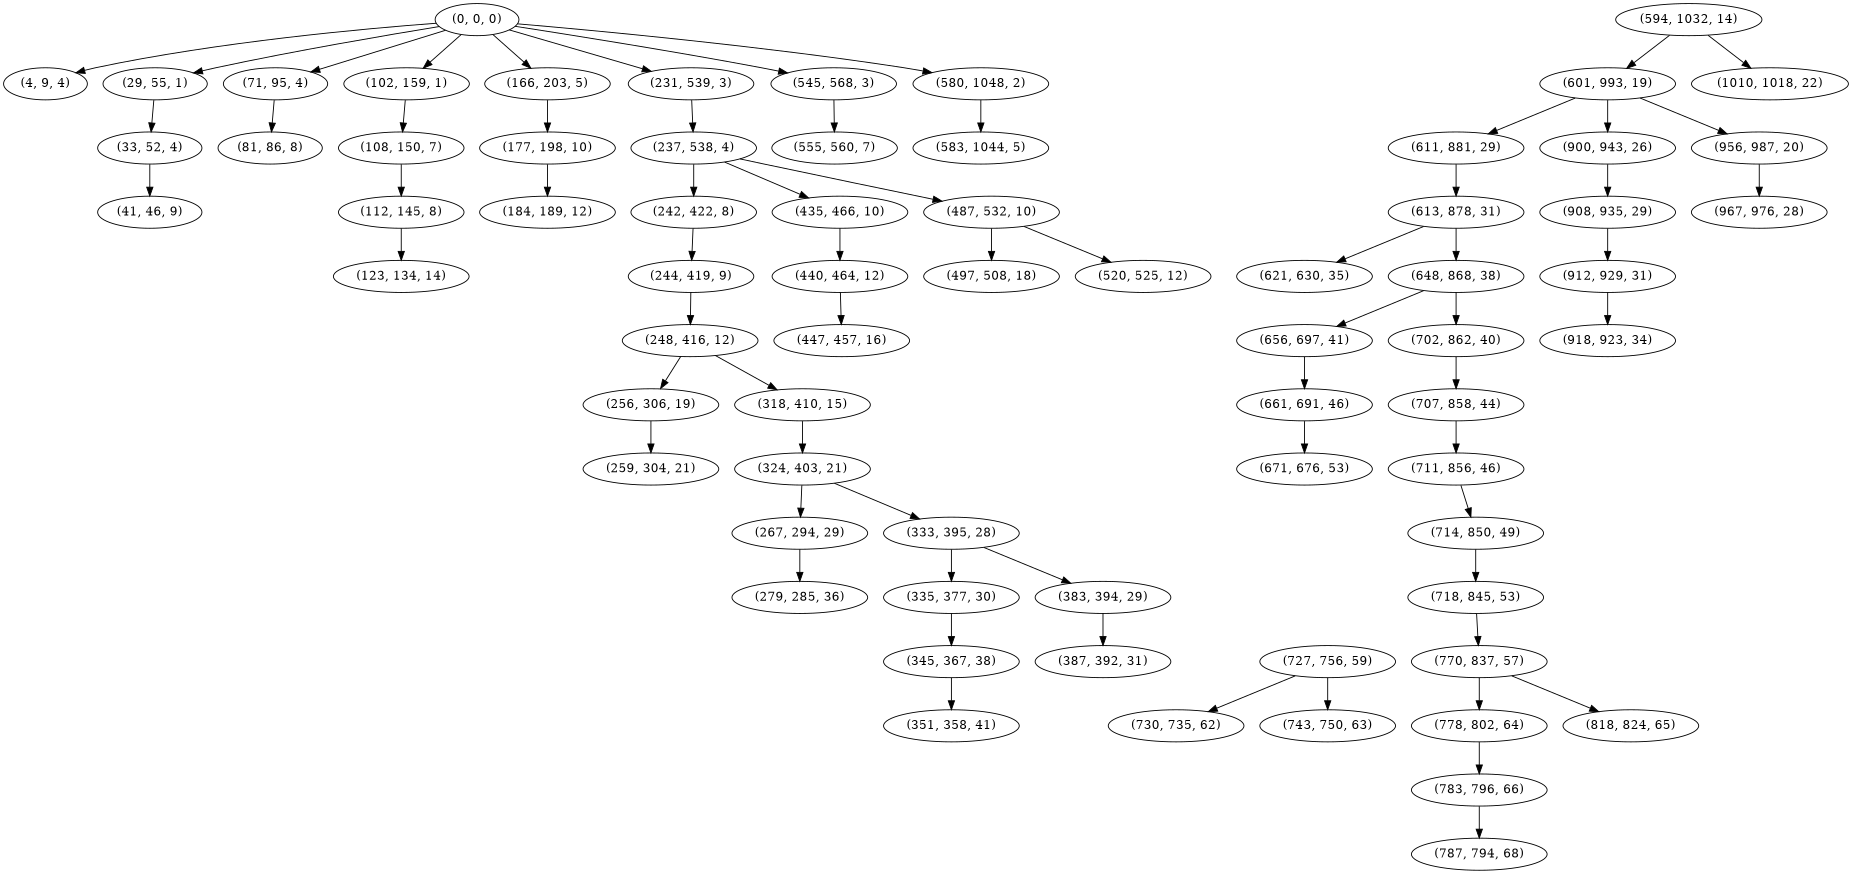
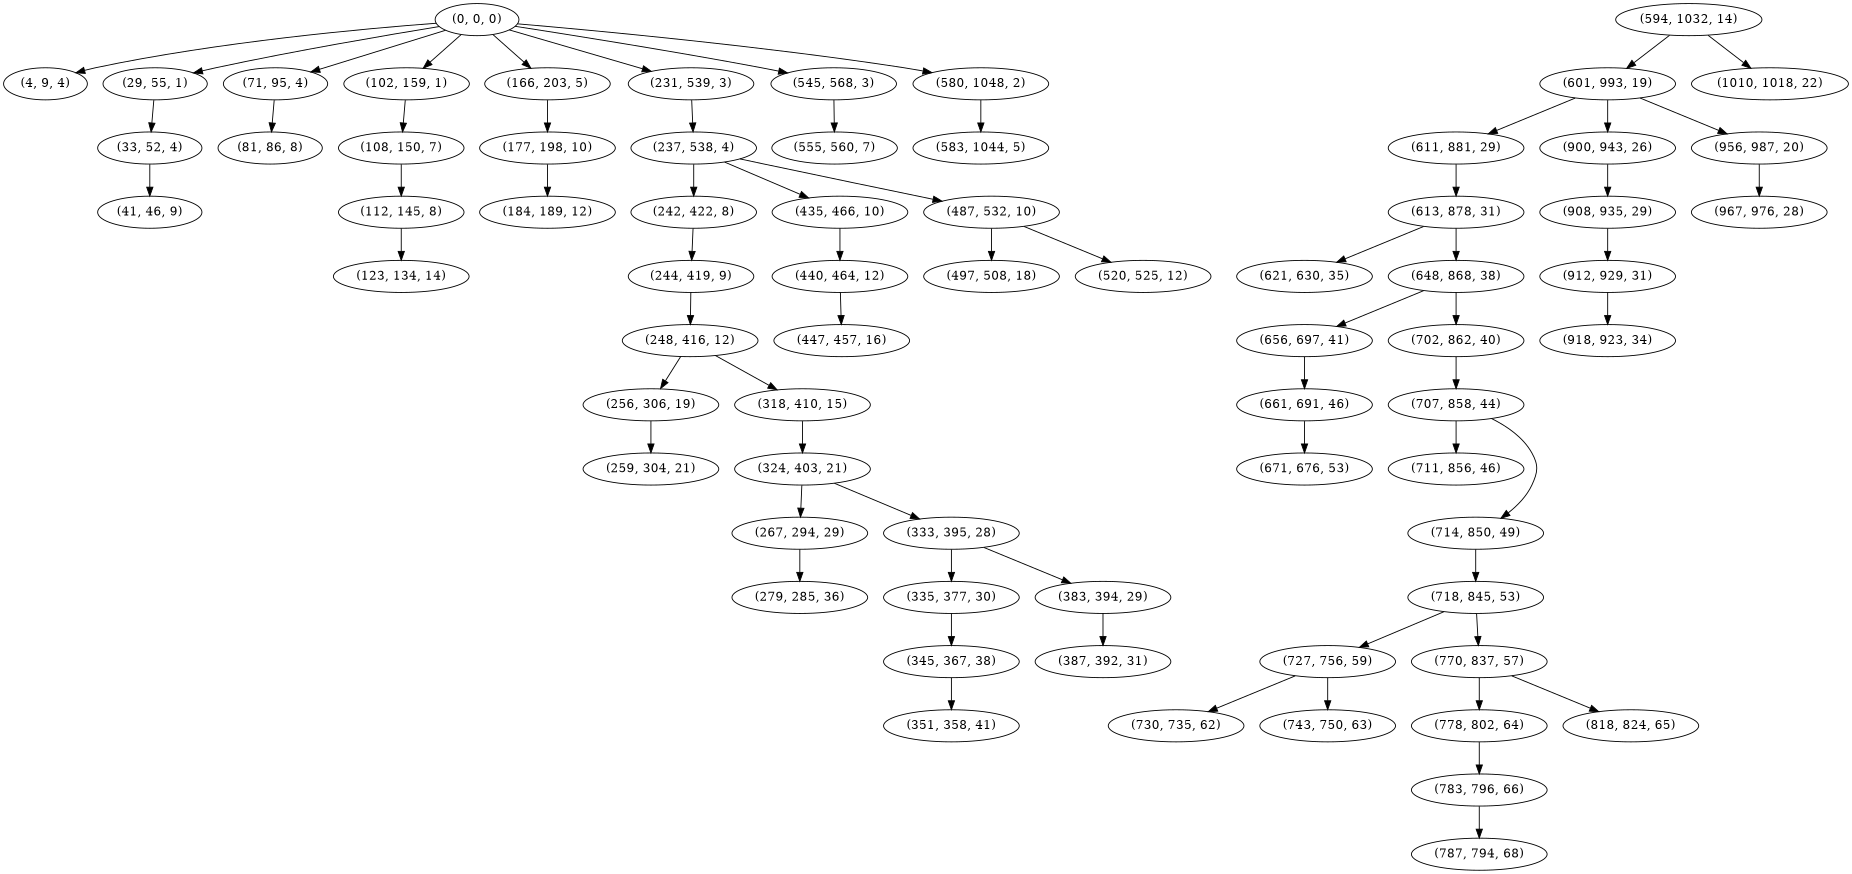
(1465, 497) -> (1535, 461)
none -> (1406, 628)
